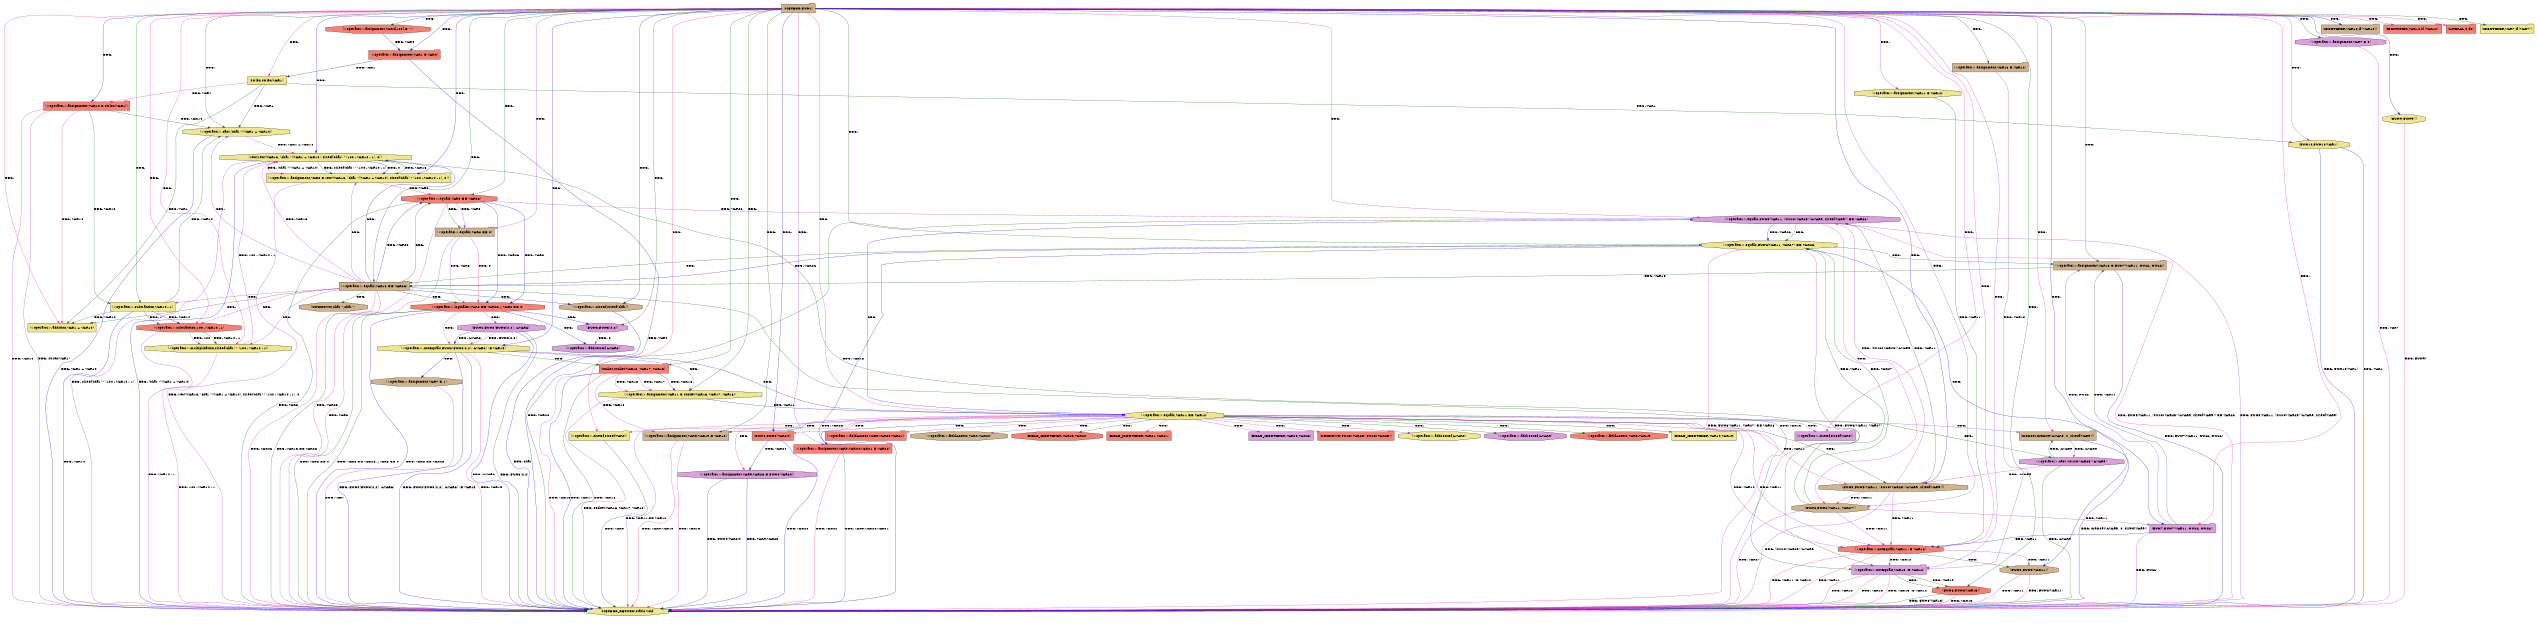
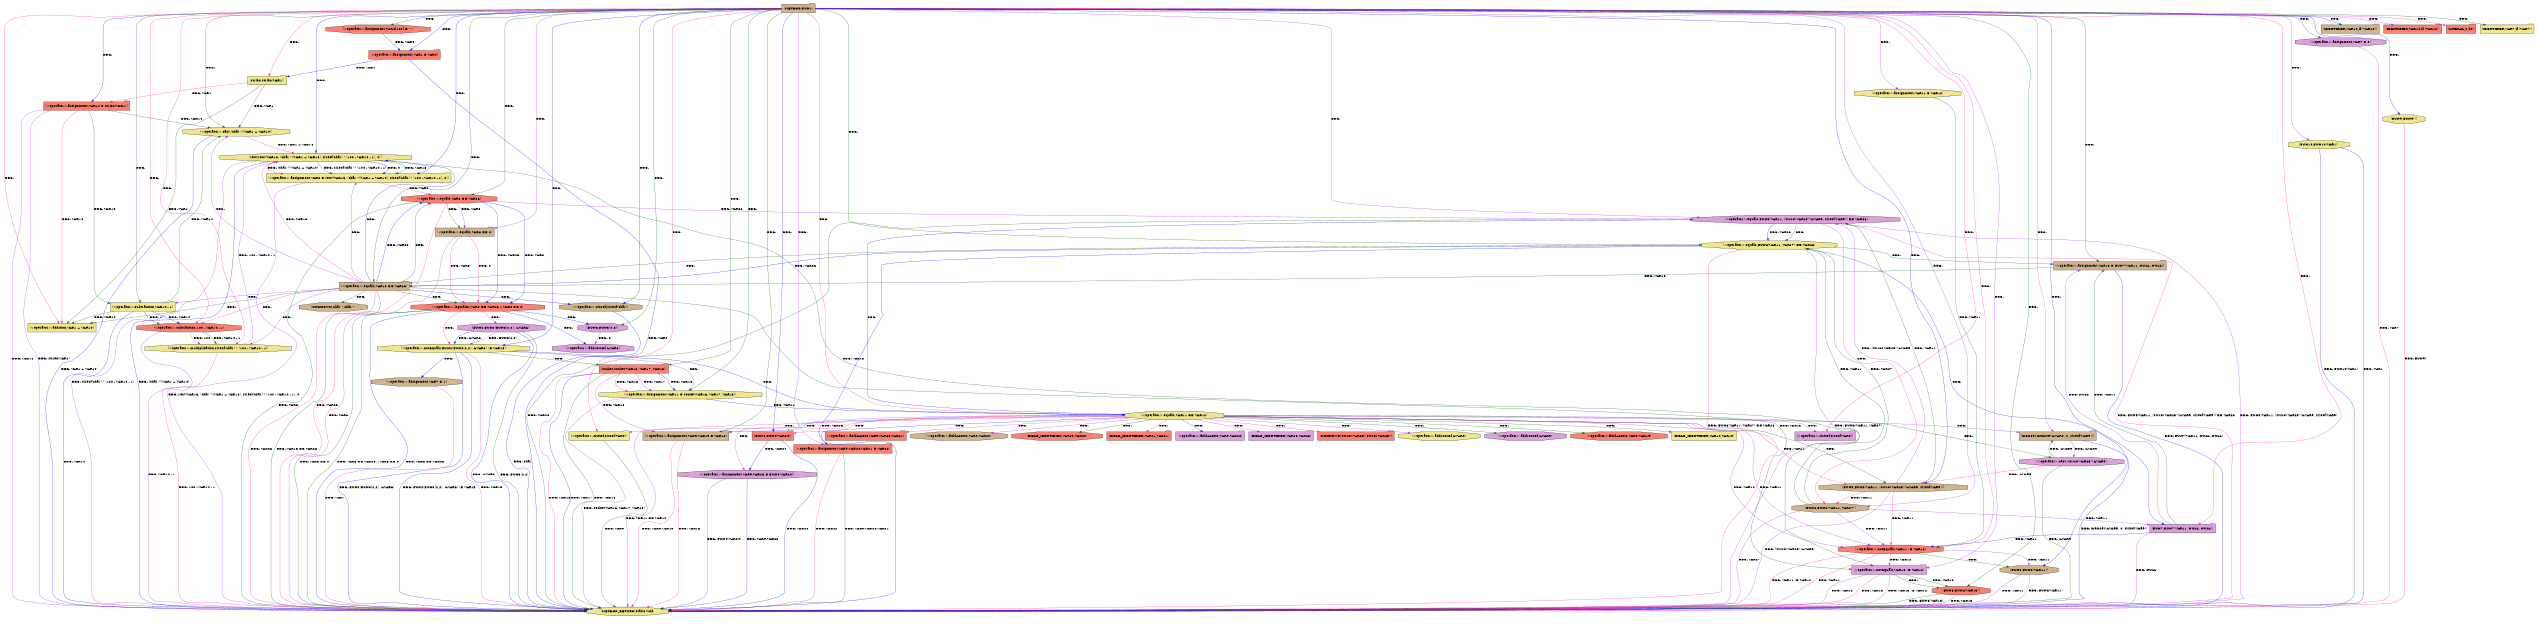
(1990, 68) -> none
(1289, 104) -> none
(773, 436) -> (773, 436)
none -> (1210, 436)
